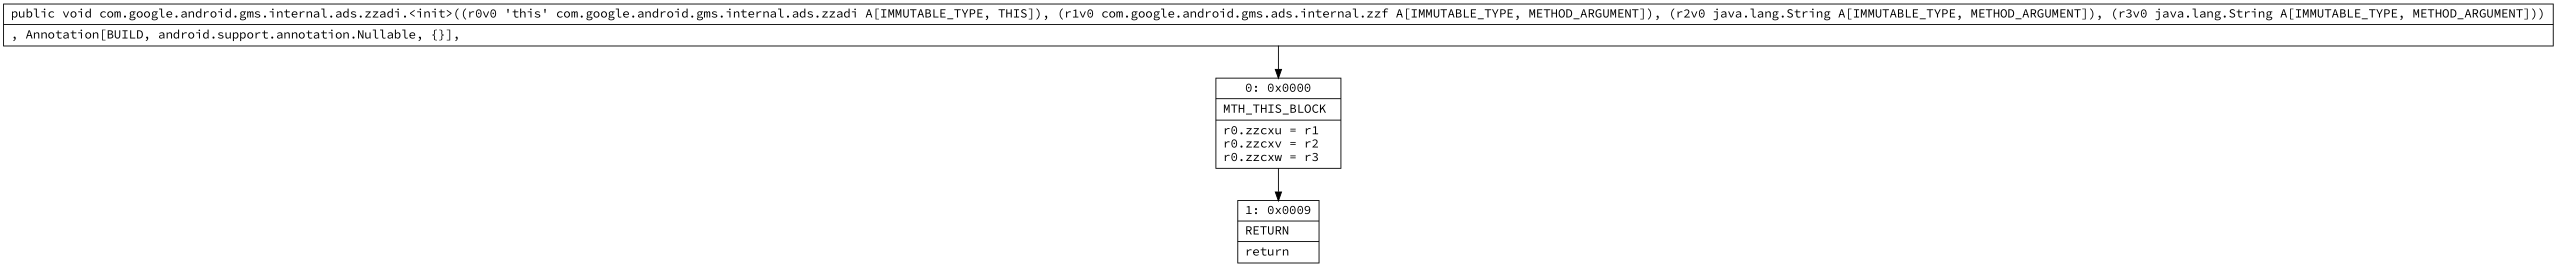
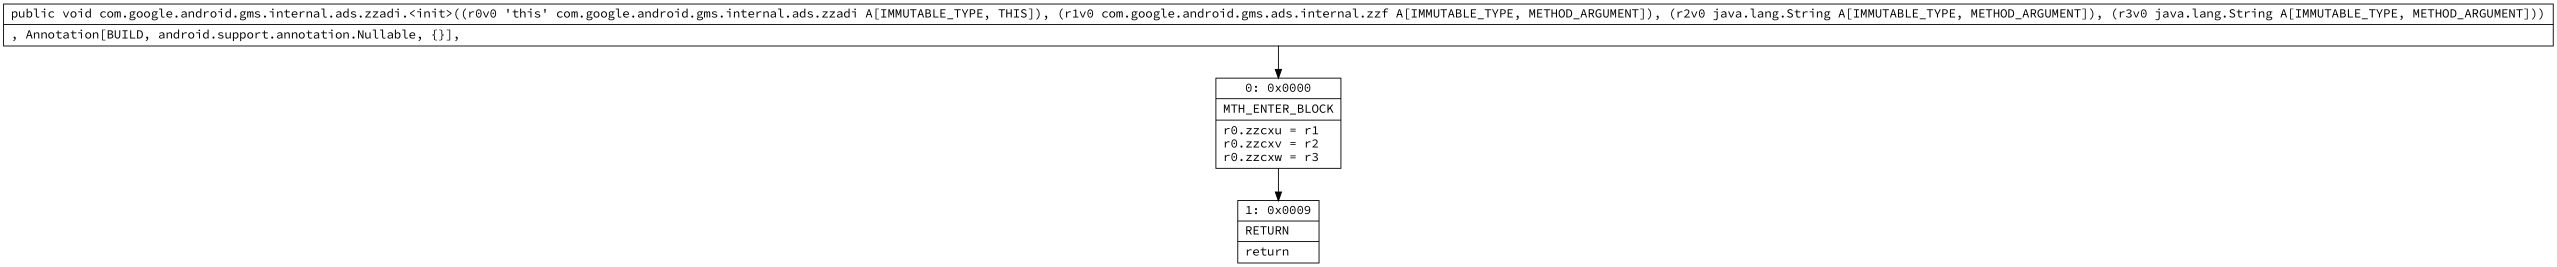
(1275, 109) -> (1278, 109)
